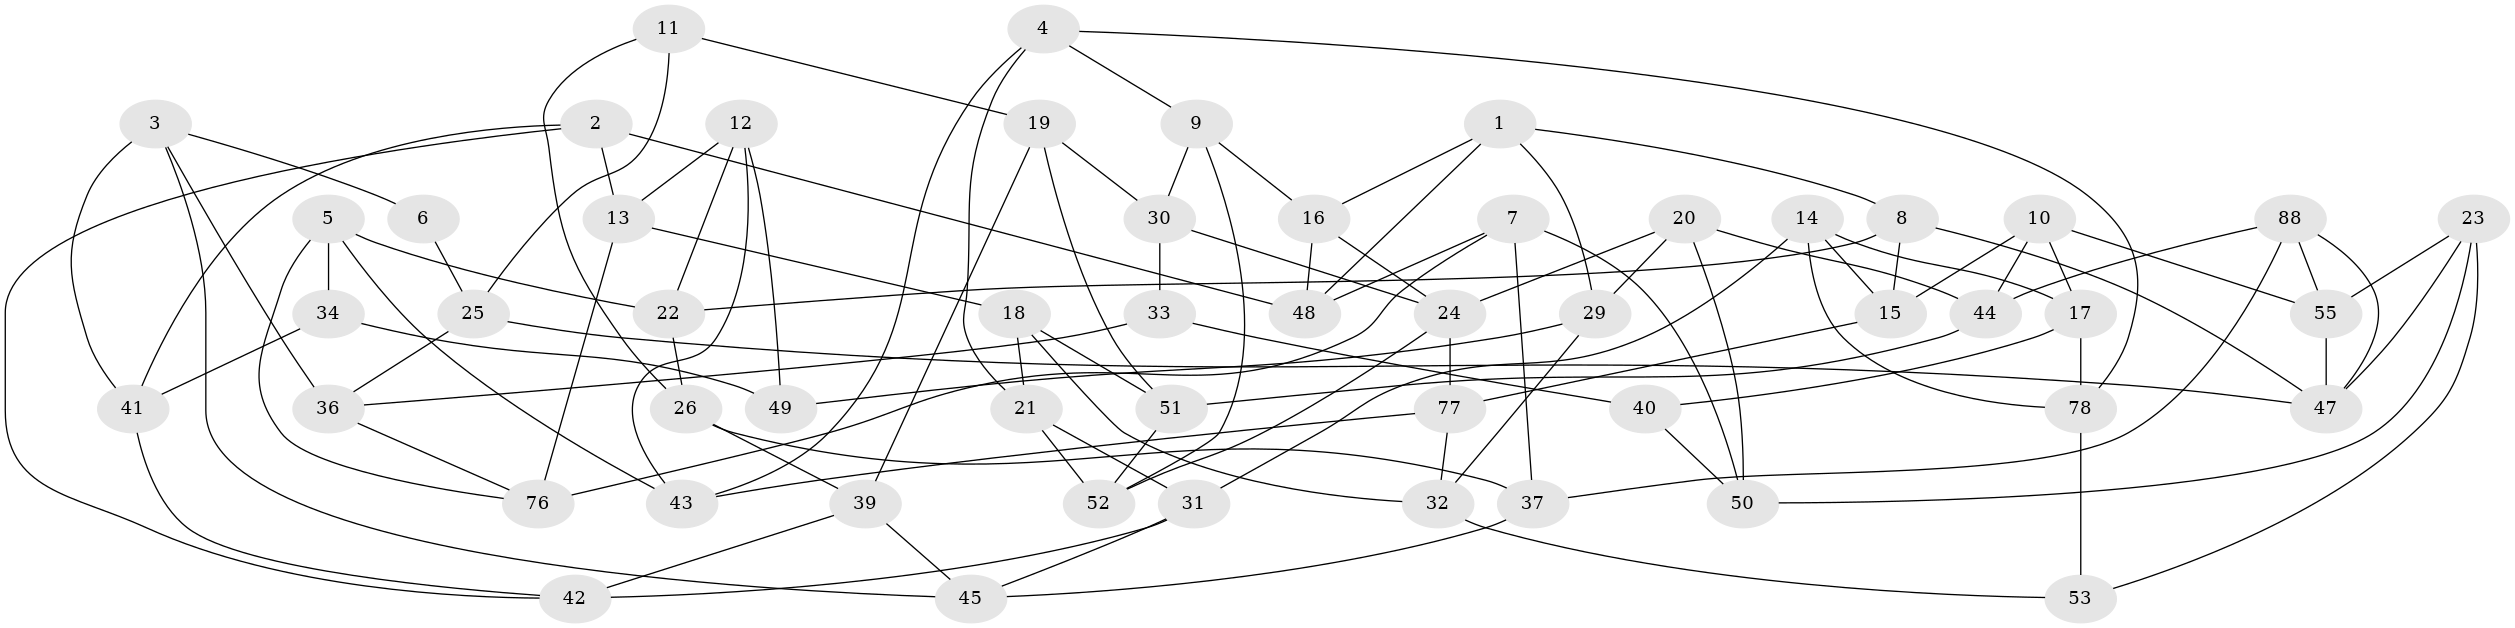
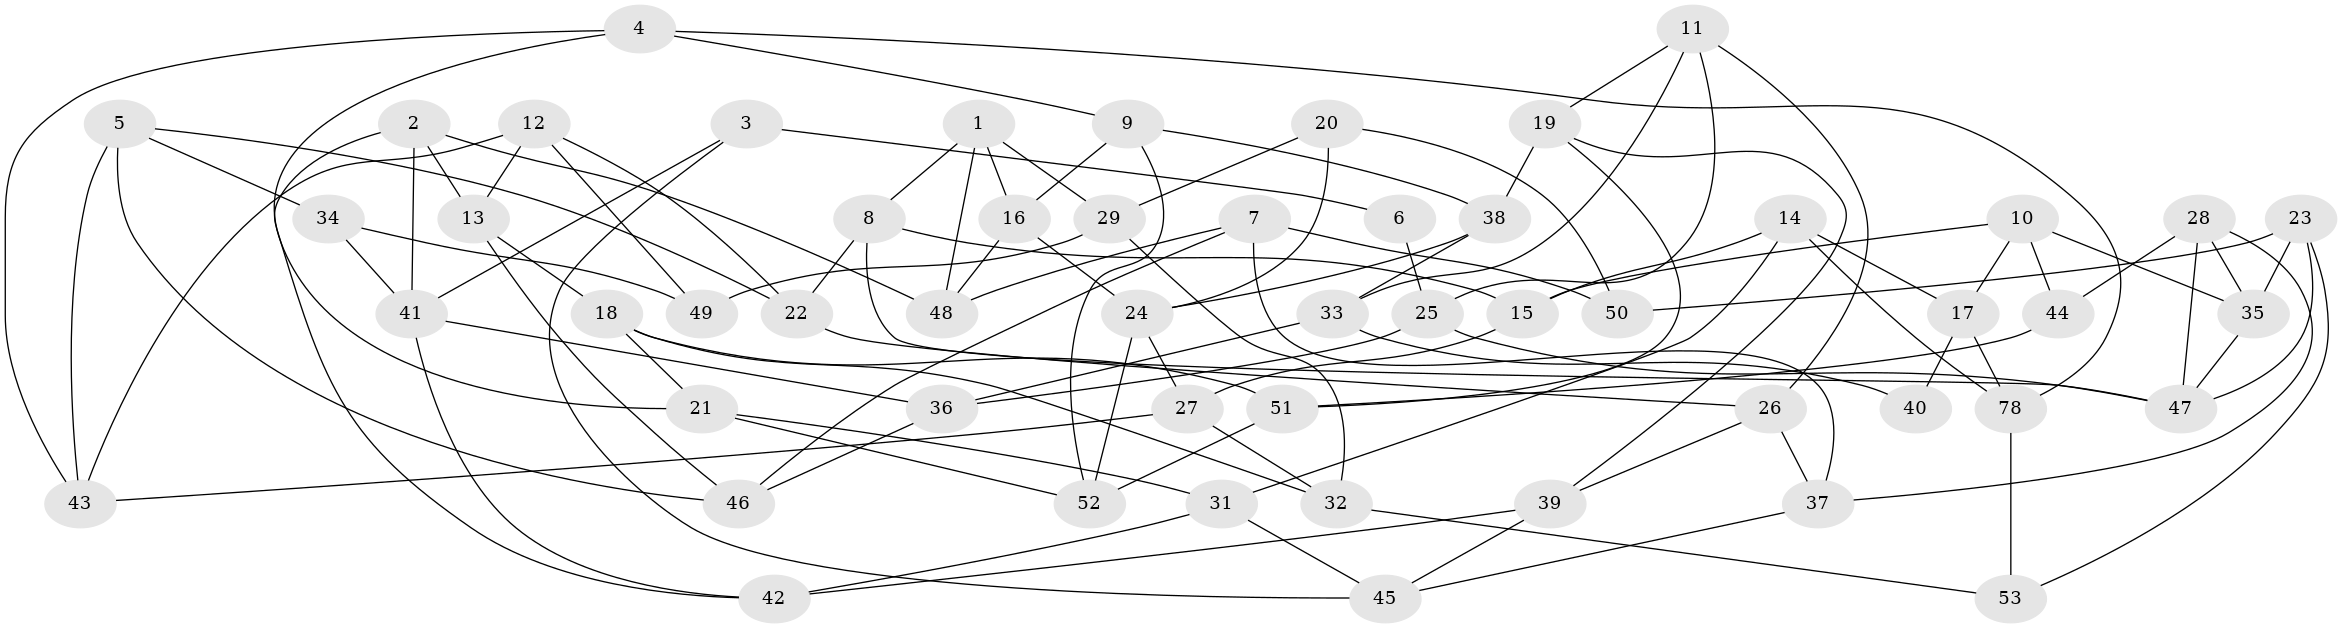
(1160, 219) -> (1495, 219)
(2291, 219) -> (2200, 219)
none -> (1561, 228)
(1832, 260) -> none
(238, 268) -> (677, 362)
(2326, 314) -> (2254, 314)
(1450, 409) -> (1188, 409)
(1694, 457) -> none
(538, 504) -> (739, 504)
